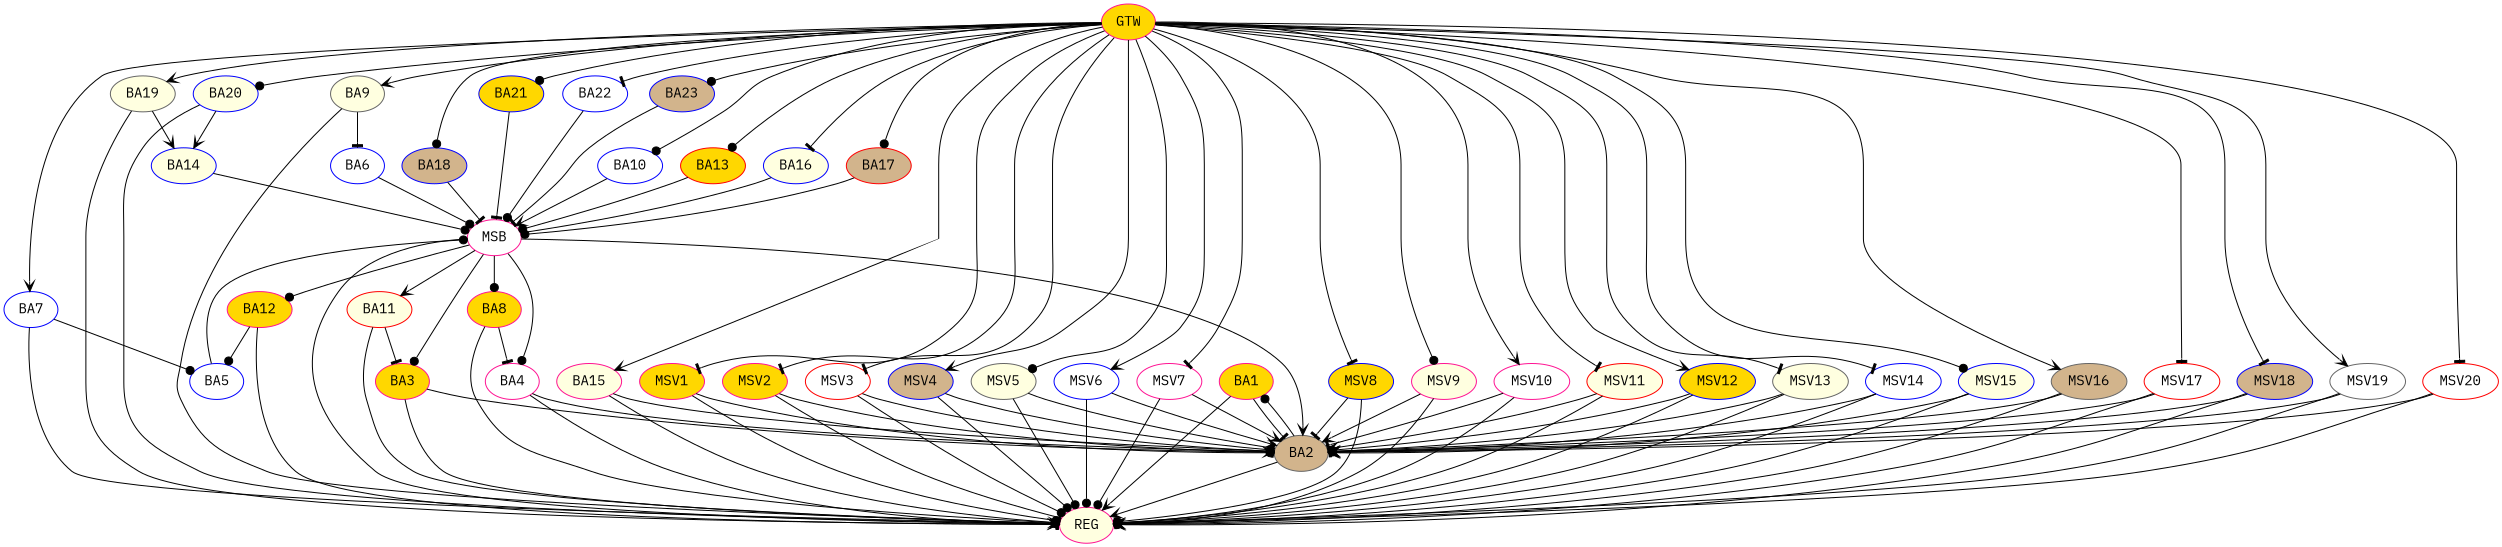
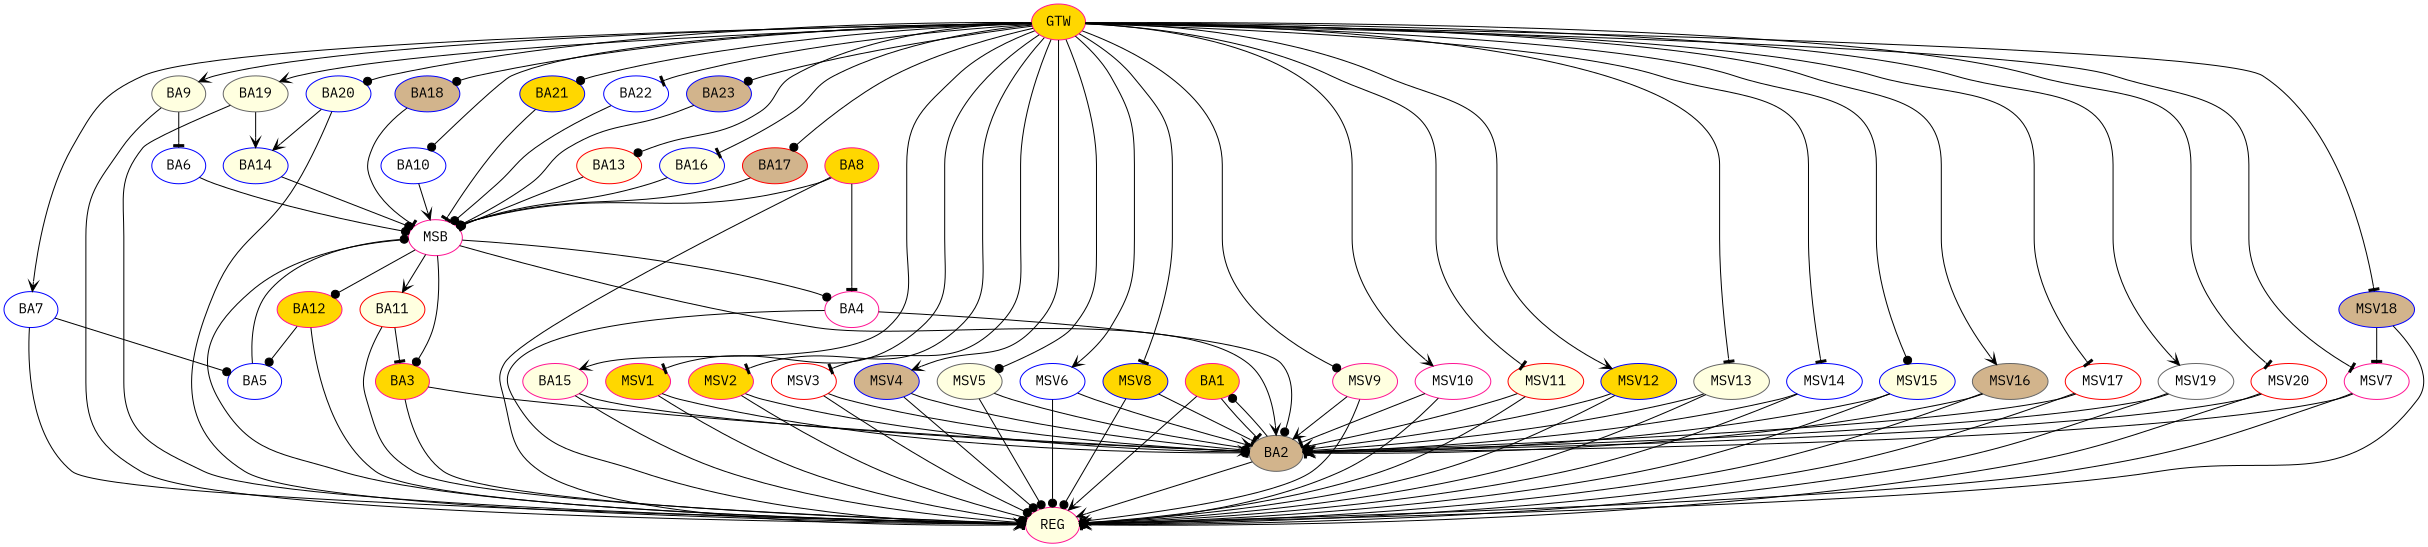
(713, 166) -> (609, 166)
(494, 270) -> (667, 203)
(1792, 437) -> (2377, 343)
